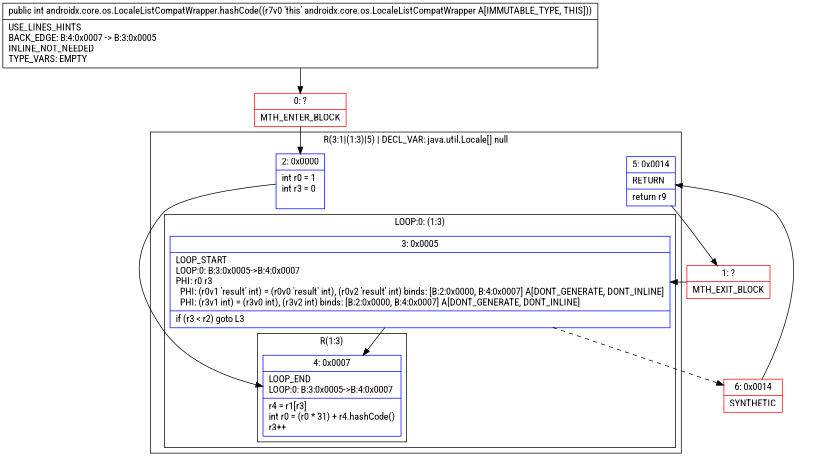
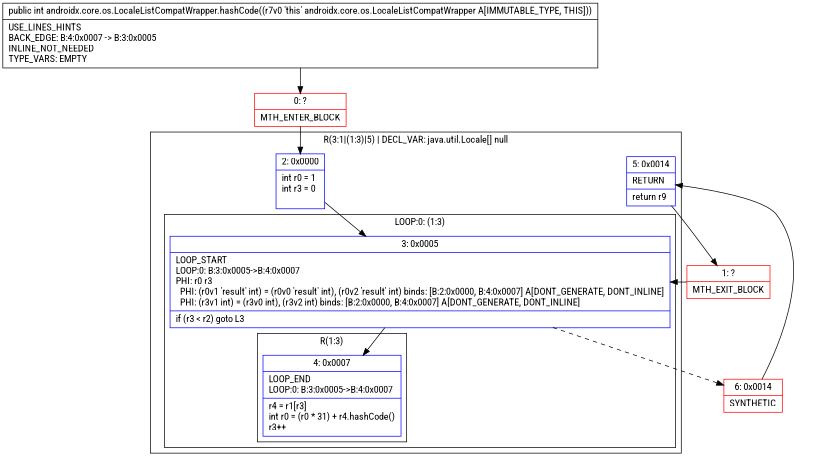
(139, 267) -> (345, 219)
